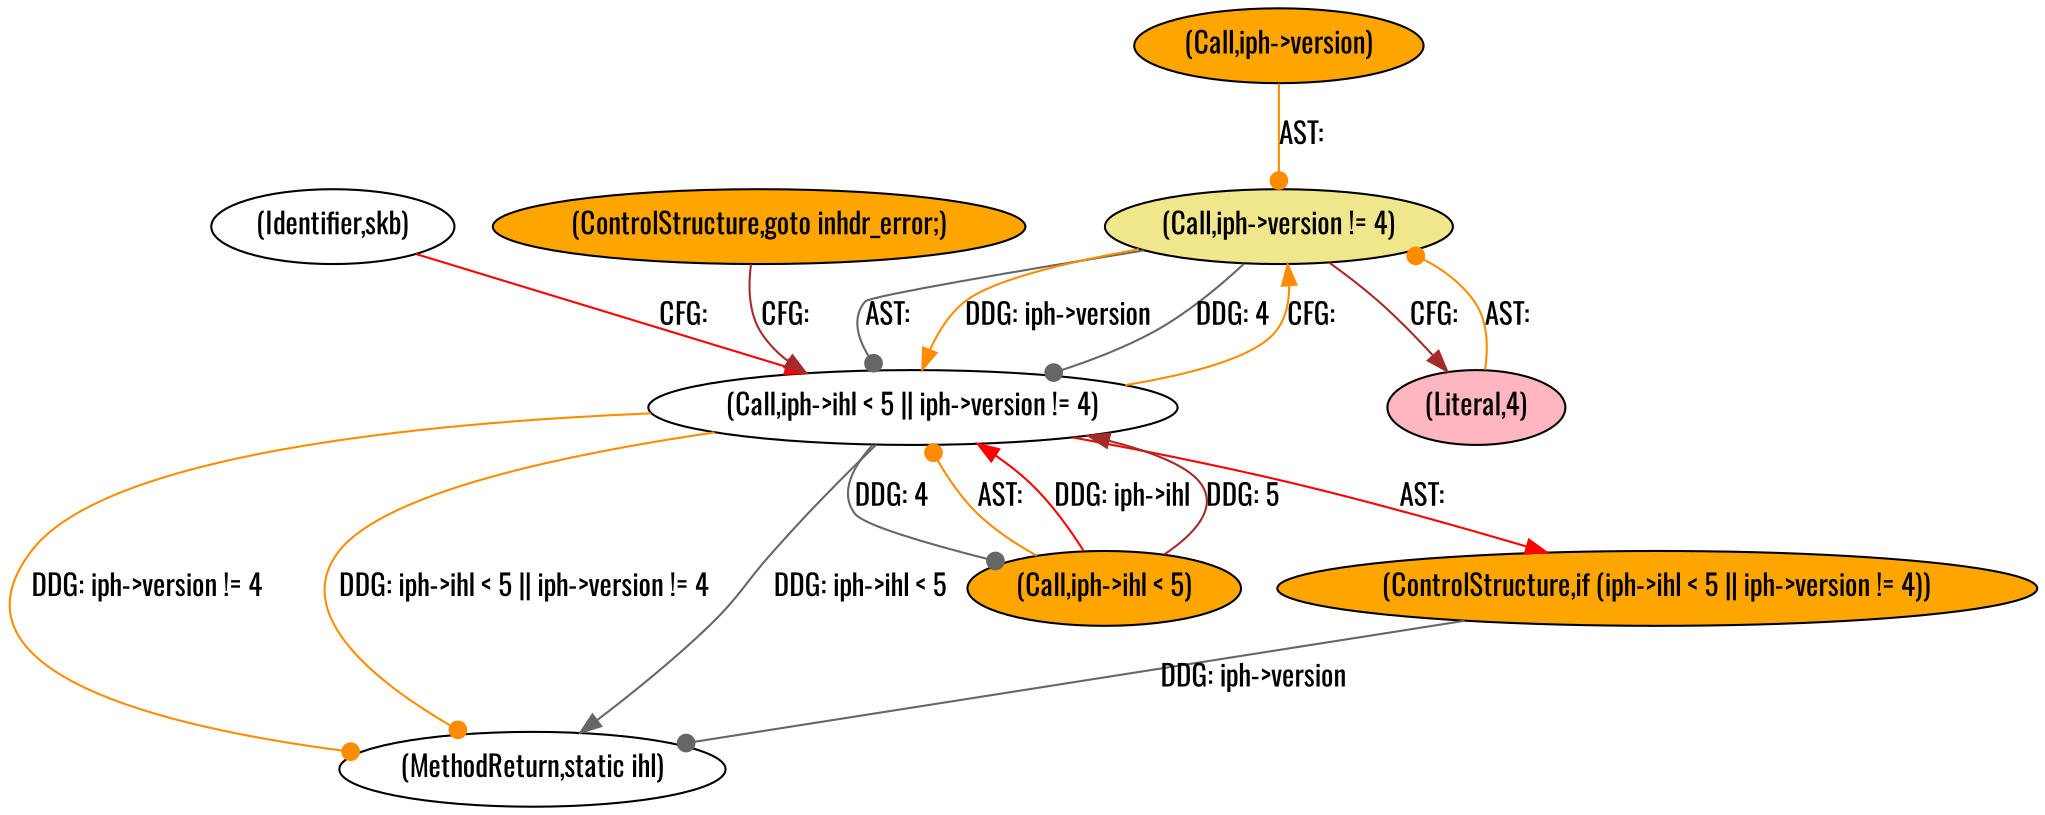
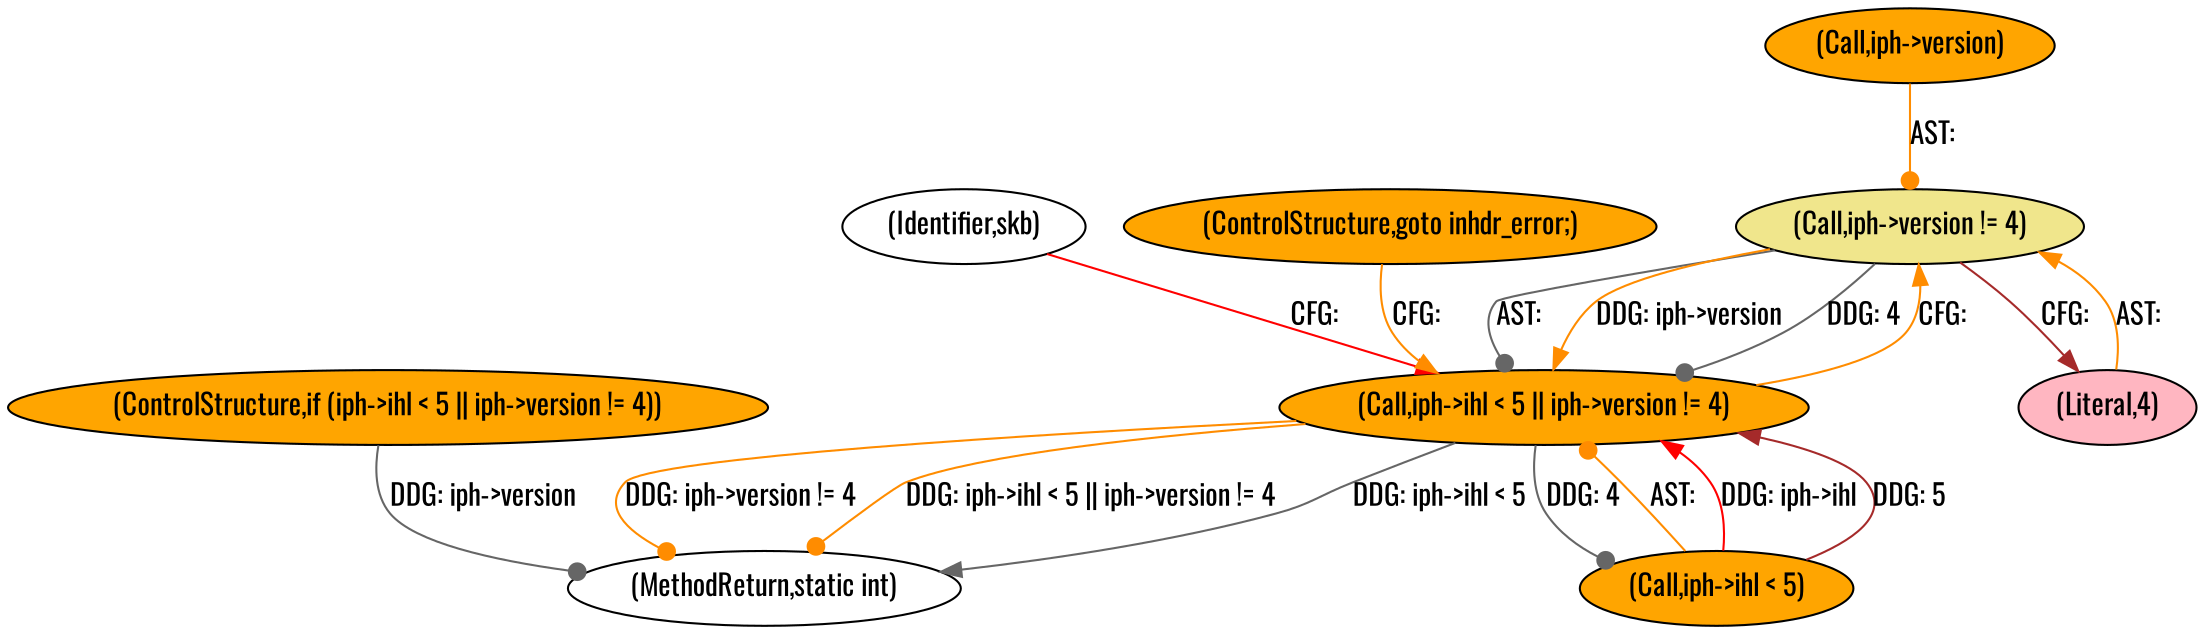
(1475, 303) -> (2107, 305)
(755, 319) -> (1386, 319)
(913, 408) -> (1544, 408)
(1301, 485) -> none
(532, 769) -> (764, 588)
